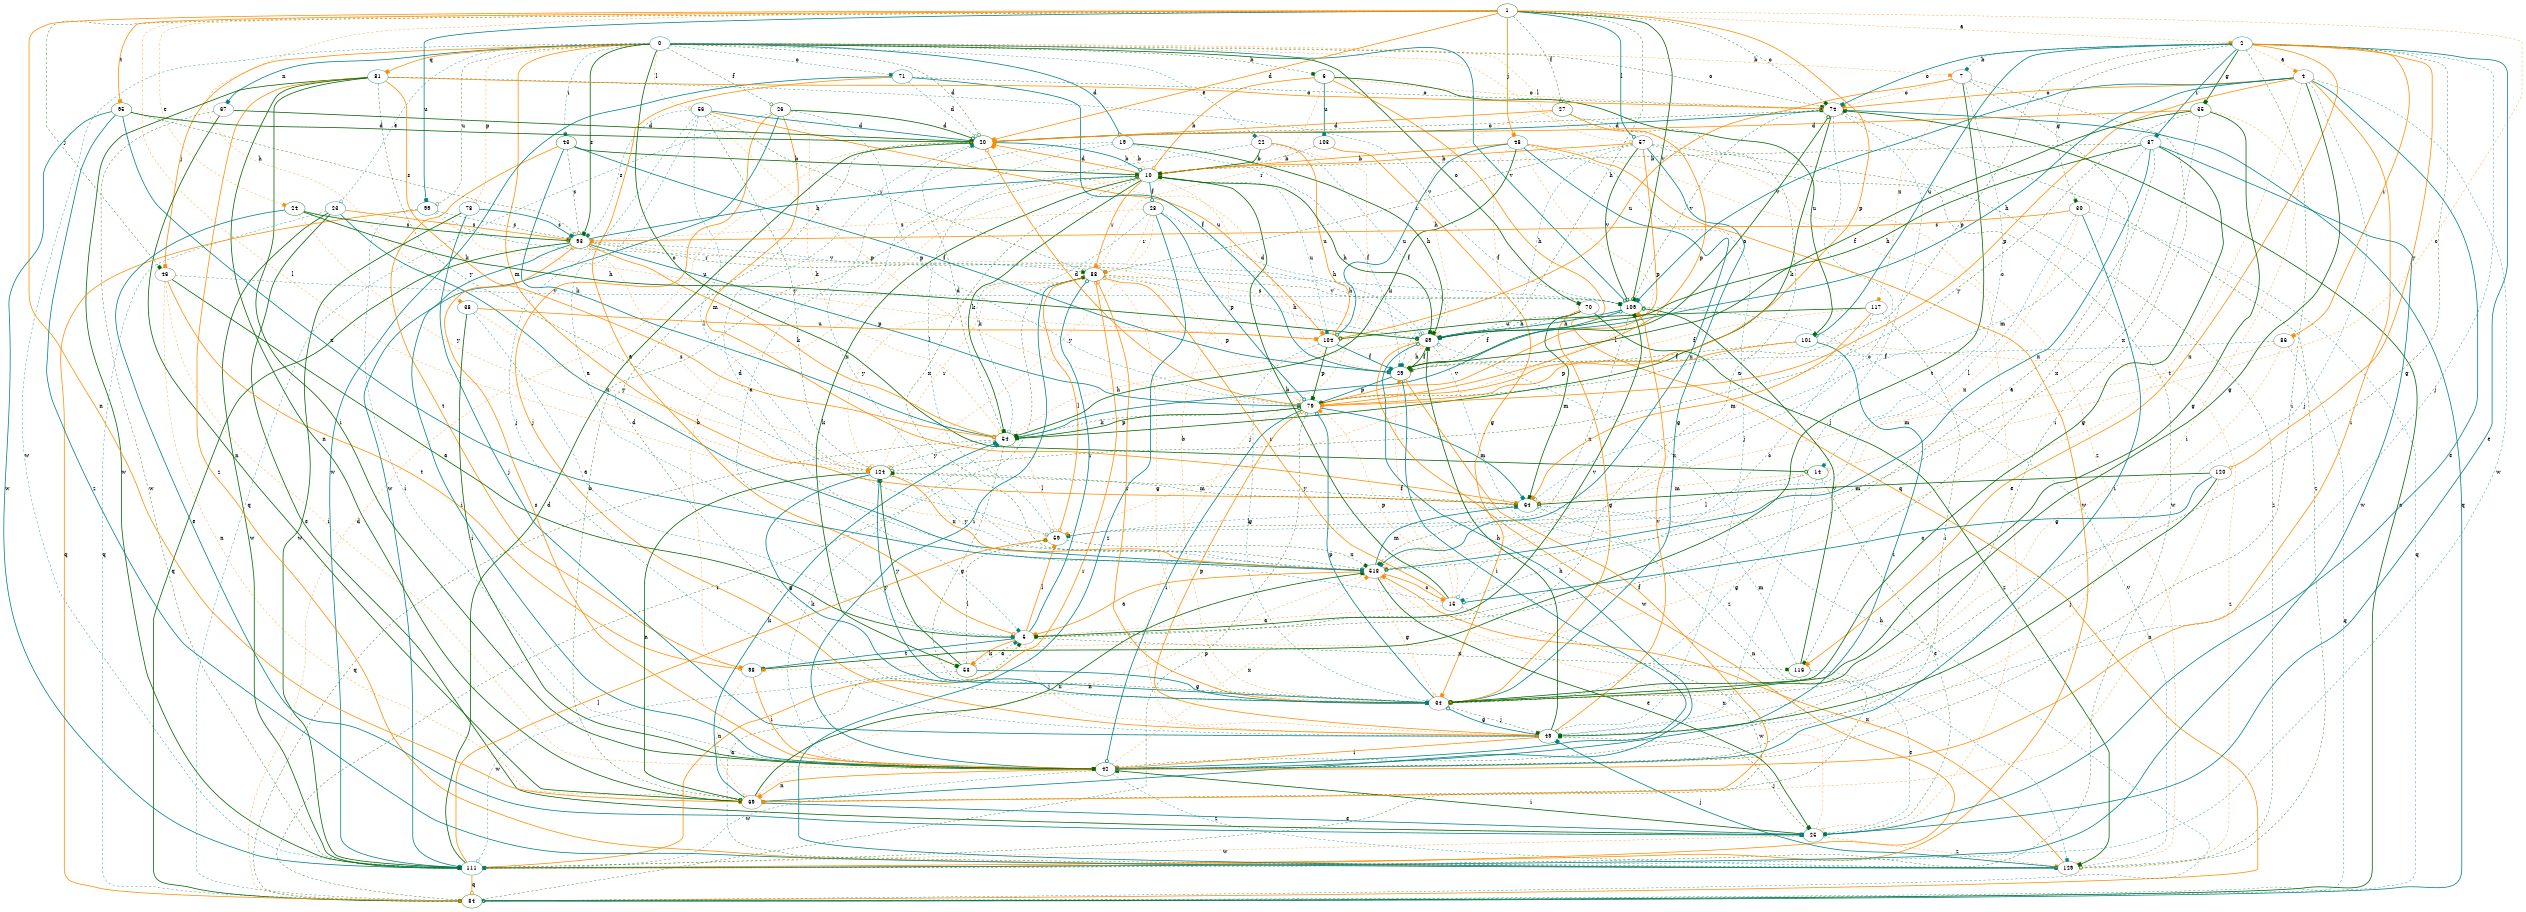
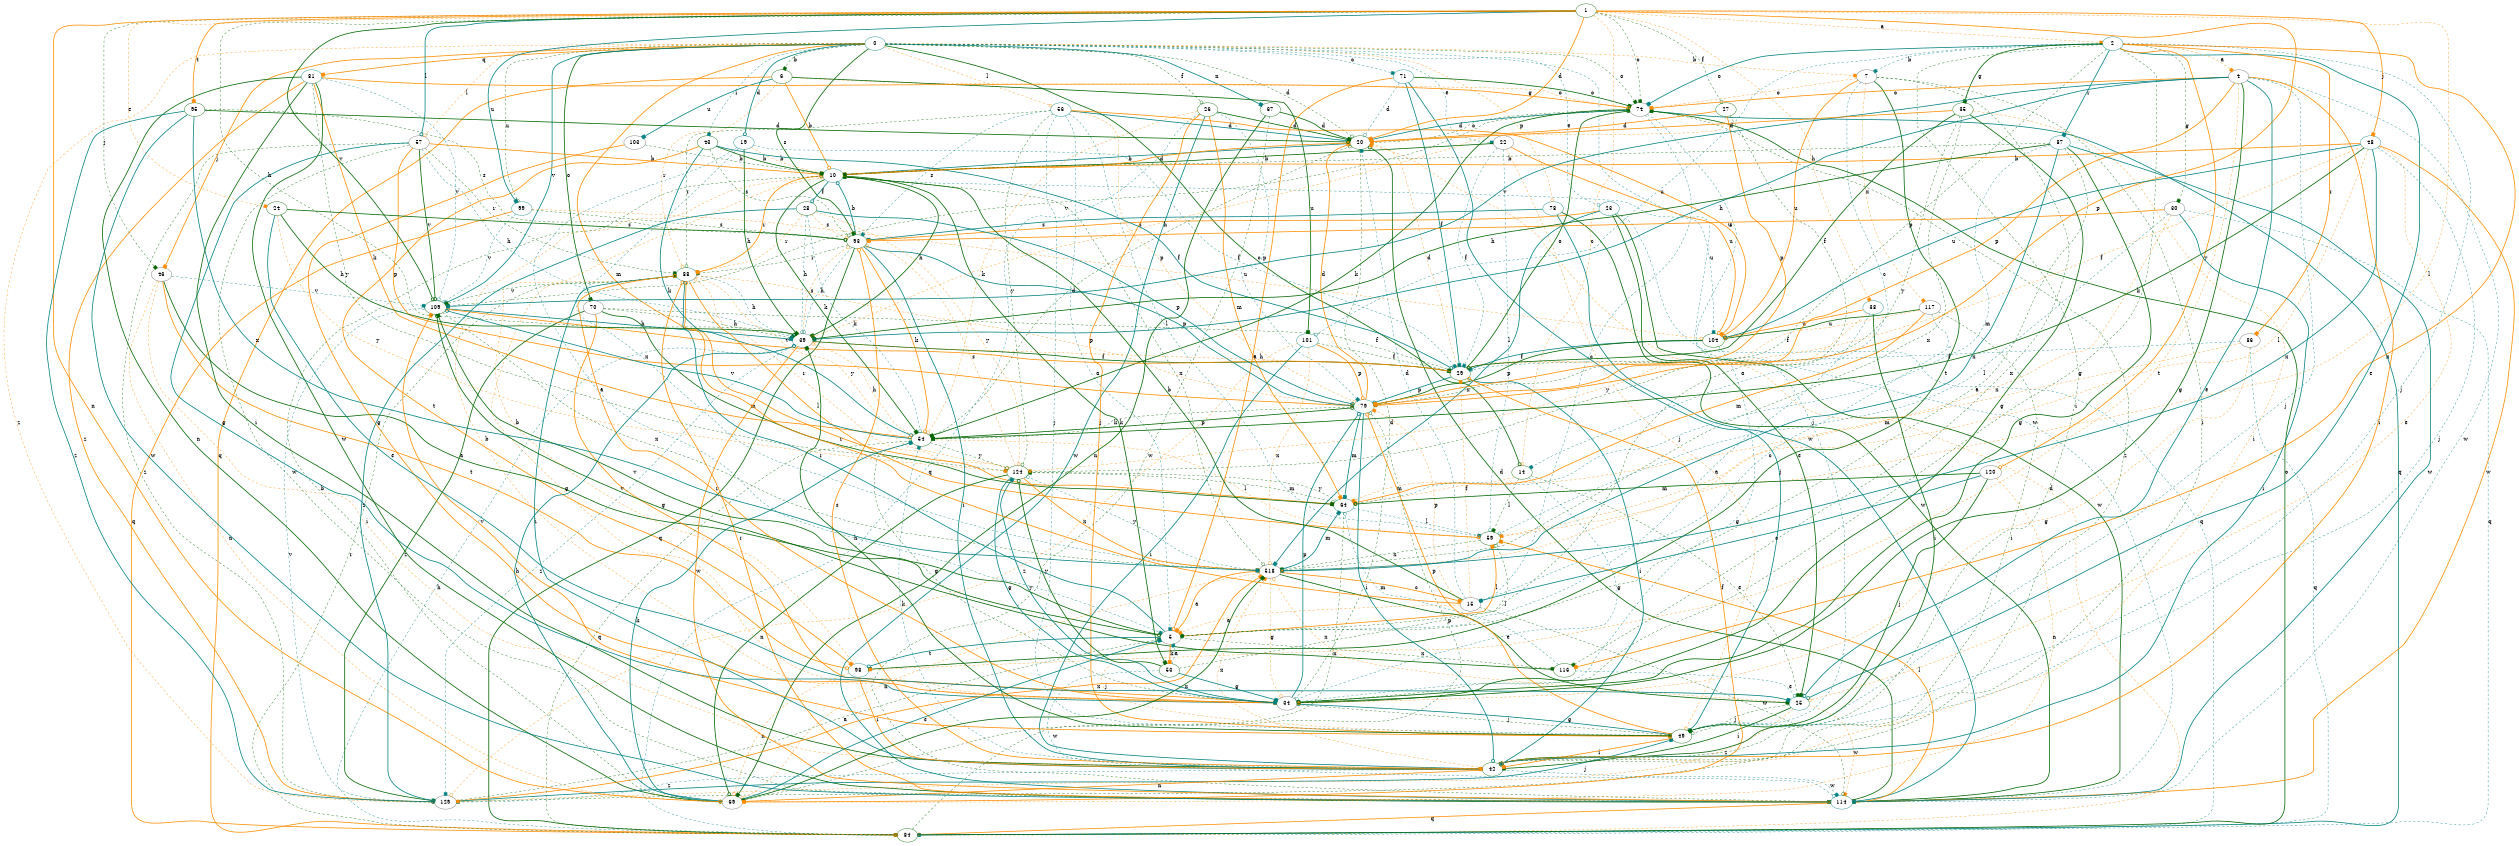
(1343, 92) -> (1521, 85)
(1309, 93) -> (1530, 93)
(224, 110) -> (1270, 110)
(1978, 110) -> (1702, 154)
none -> (949, 352)
(1057, 538) -> (1490, 538)
(555, 677) -> none
(1281, 819) -> (935, 713)
(472, 868) -> (1842, 802)
